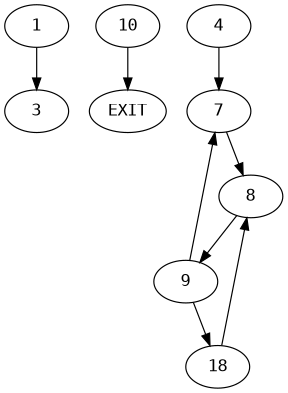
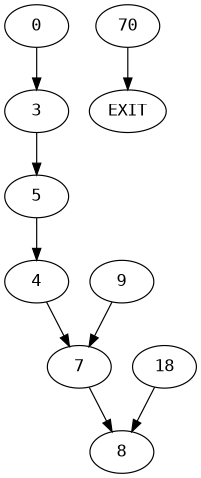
(37, 26) -> (37, 26)
(128, 26) -> (128, 26)
none -> (37, 196)
(222, 234) -> none
(200, 318) -> none
